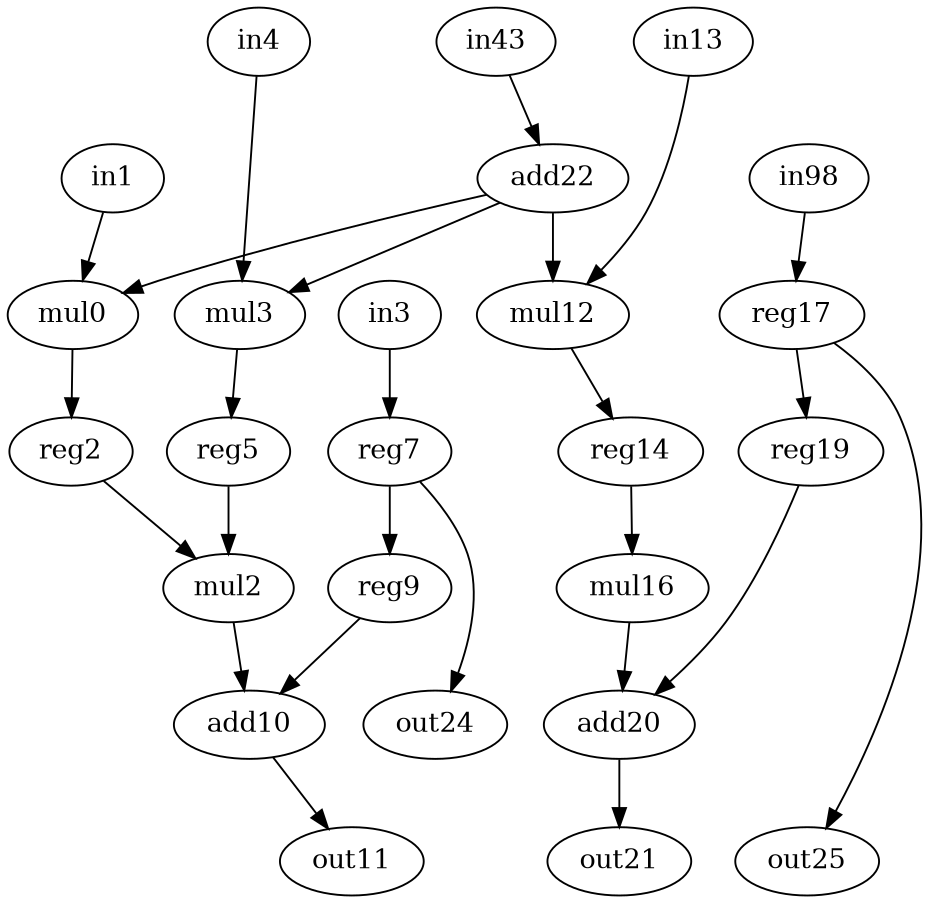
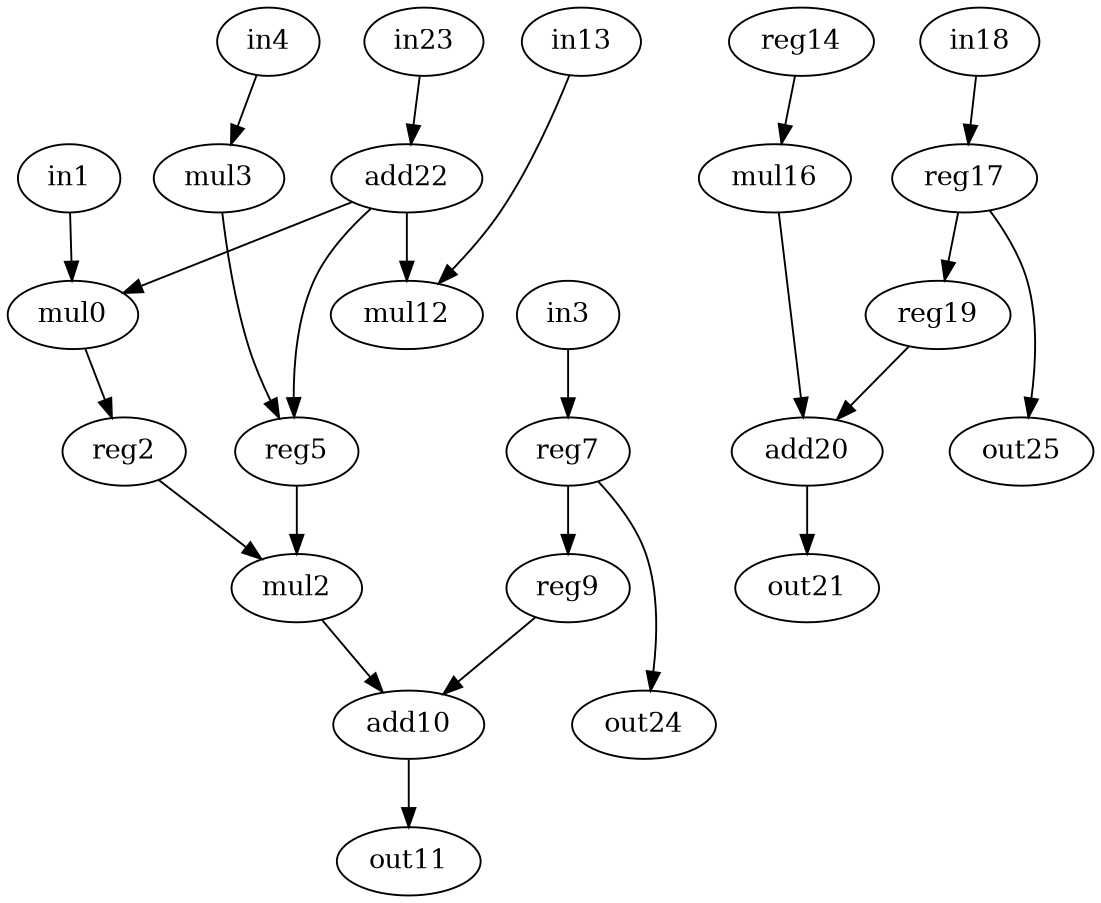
(496, 42) -> (424, 42)
(809, 178) -> (980, 42)
(403, 244) -> (309, 293)
(587, 375) -> none
